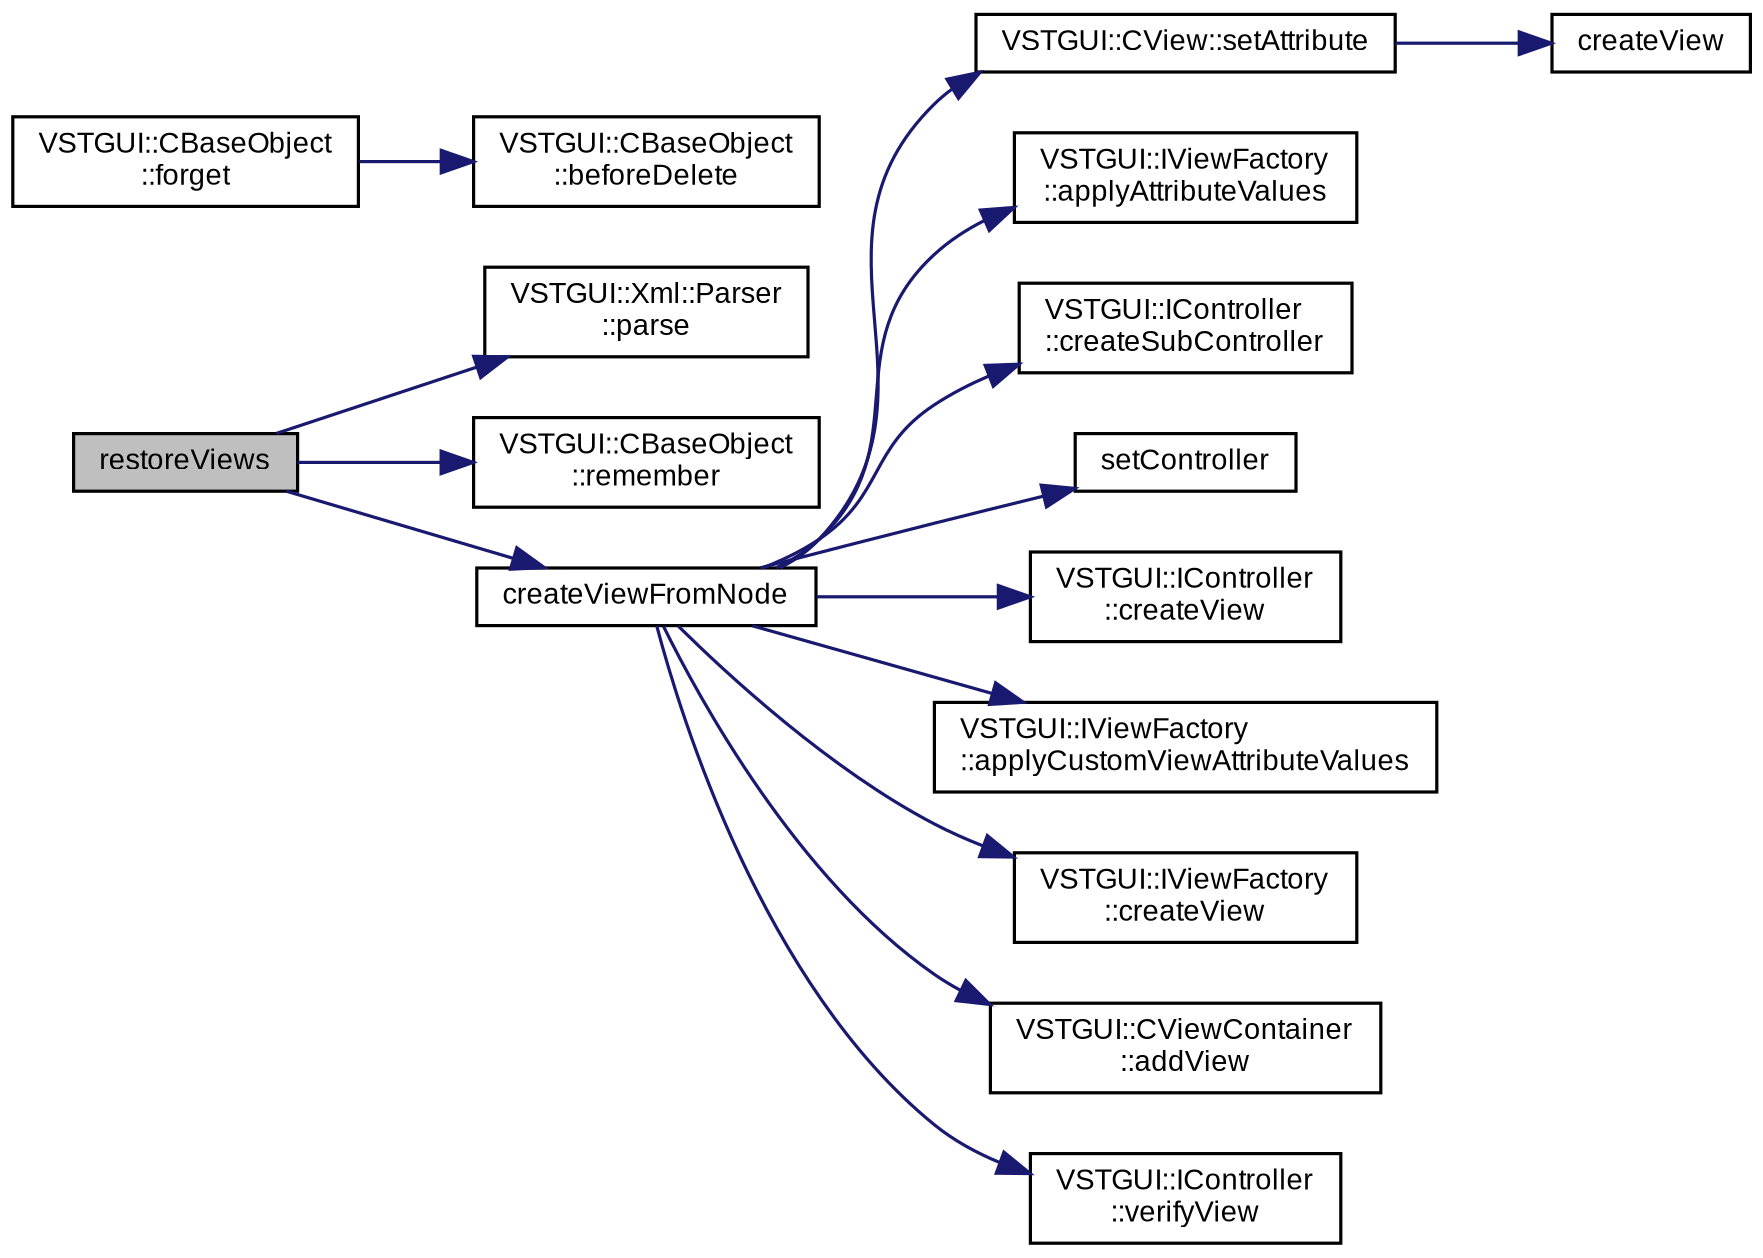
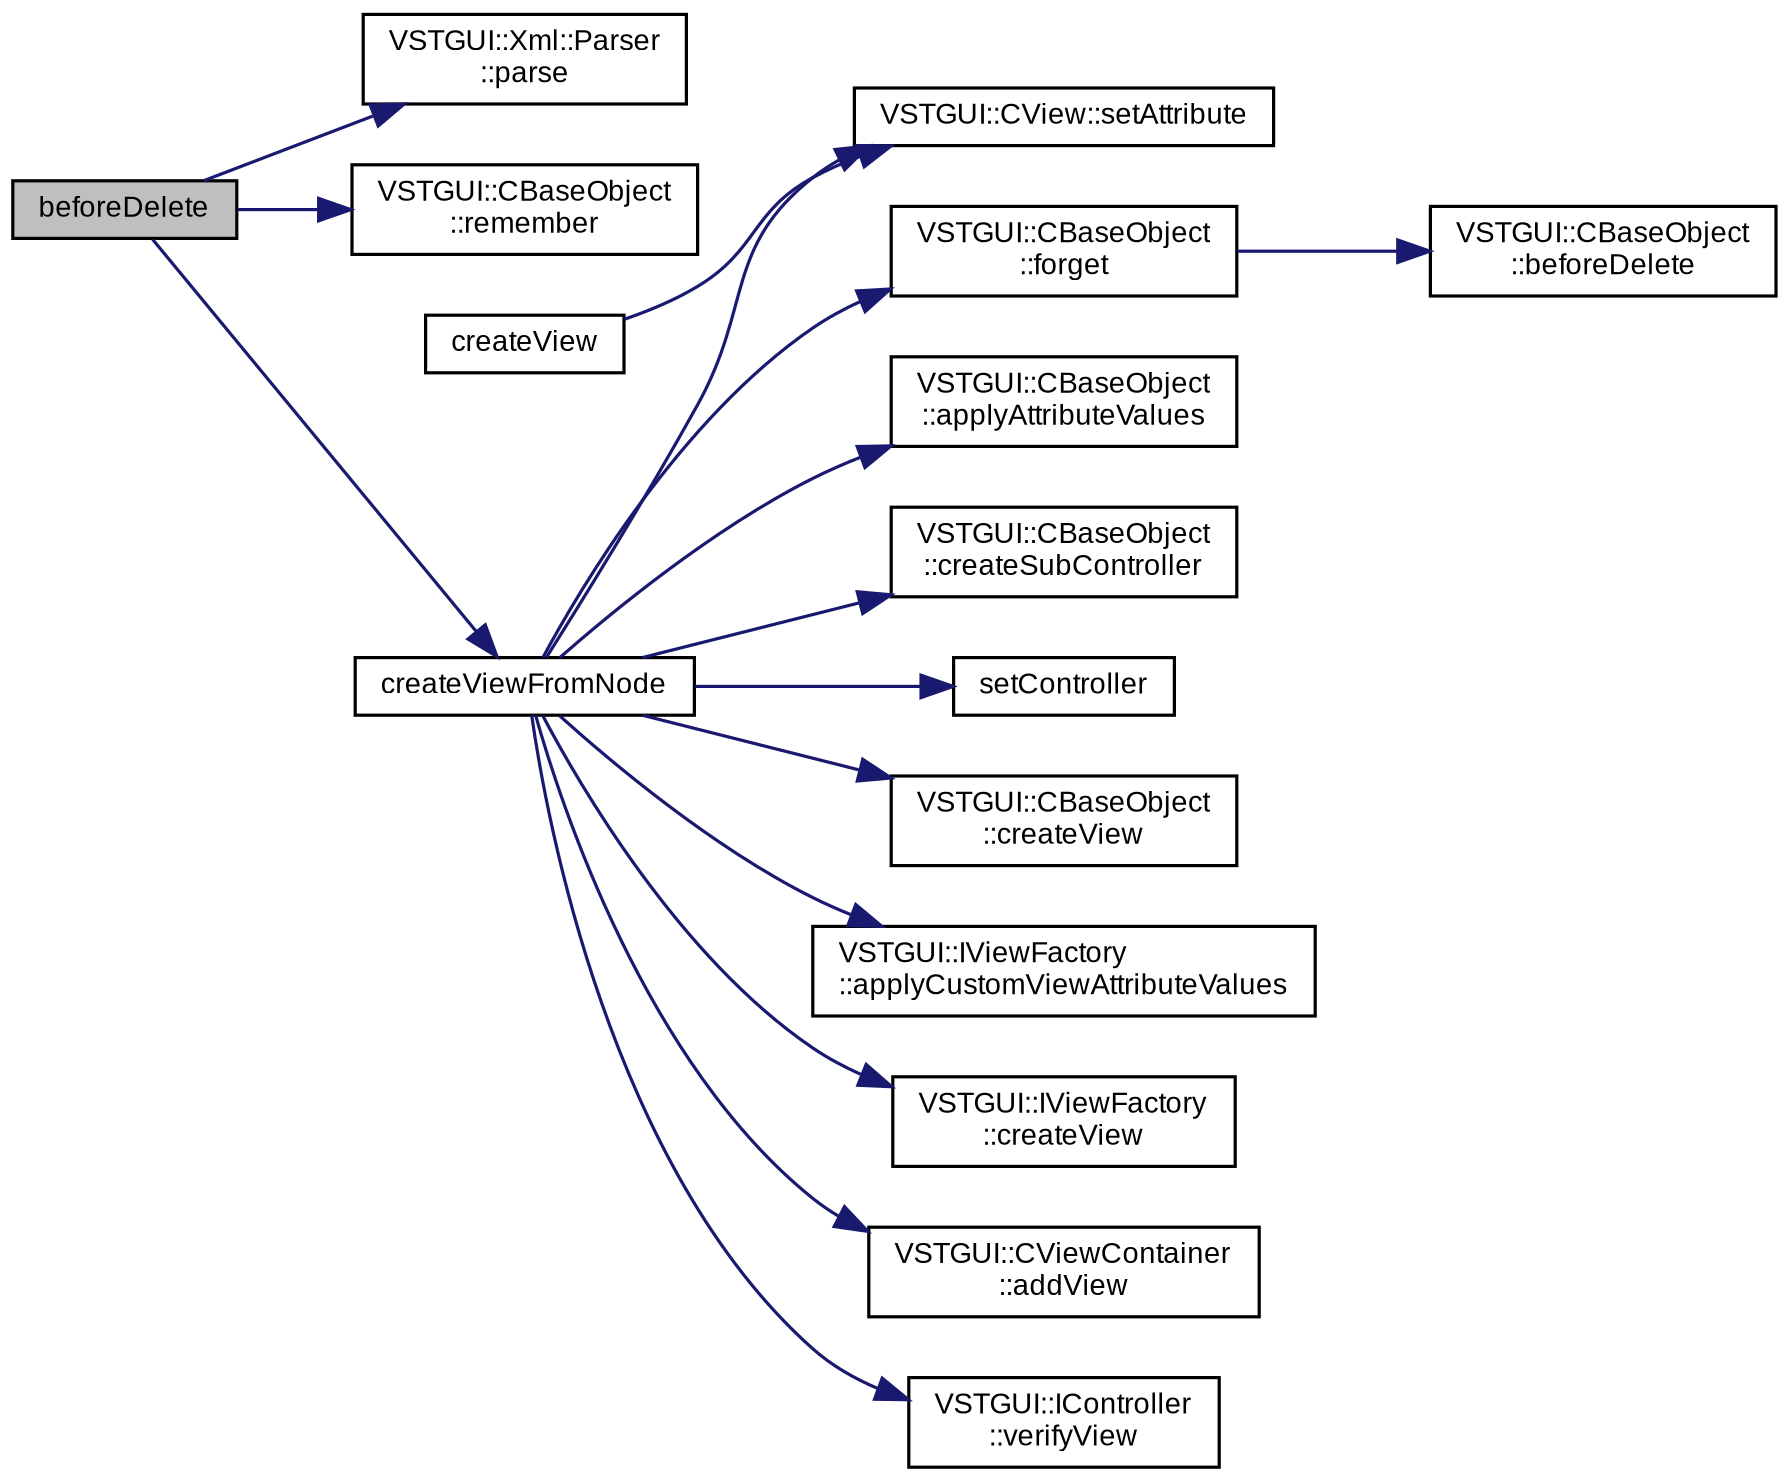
(1457, 43) -> (726, 264)
(1186, 178) -> (1064, 402)
(1186, 328) -> (1064, 552)
none -> (717, 411)
(186, 462) -> (125, 210)
(1186, 597) -> (1064, 821)
